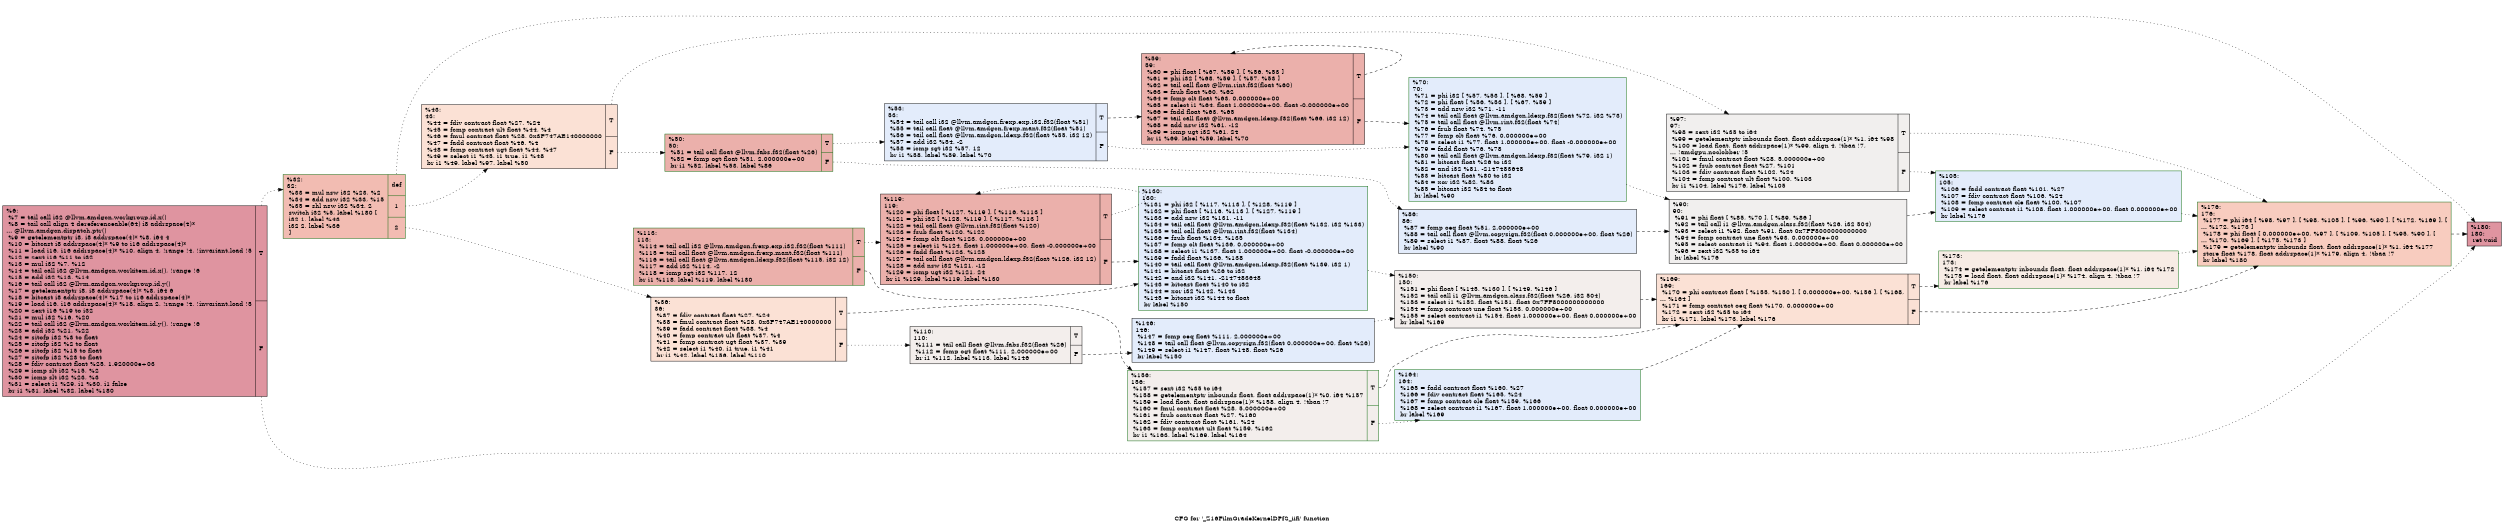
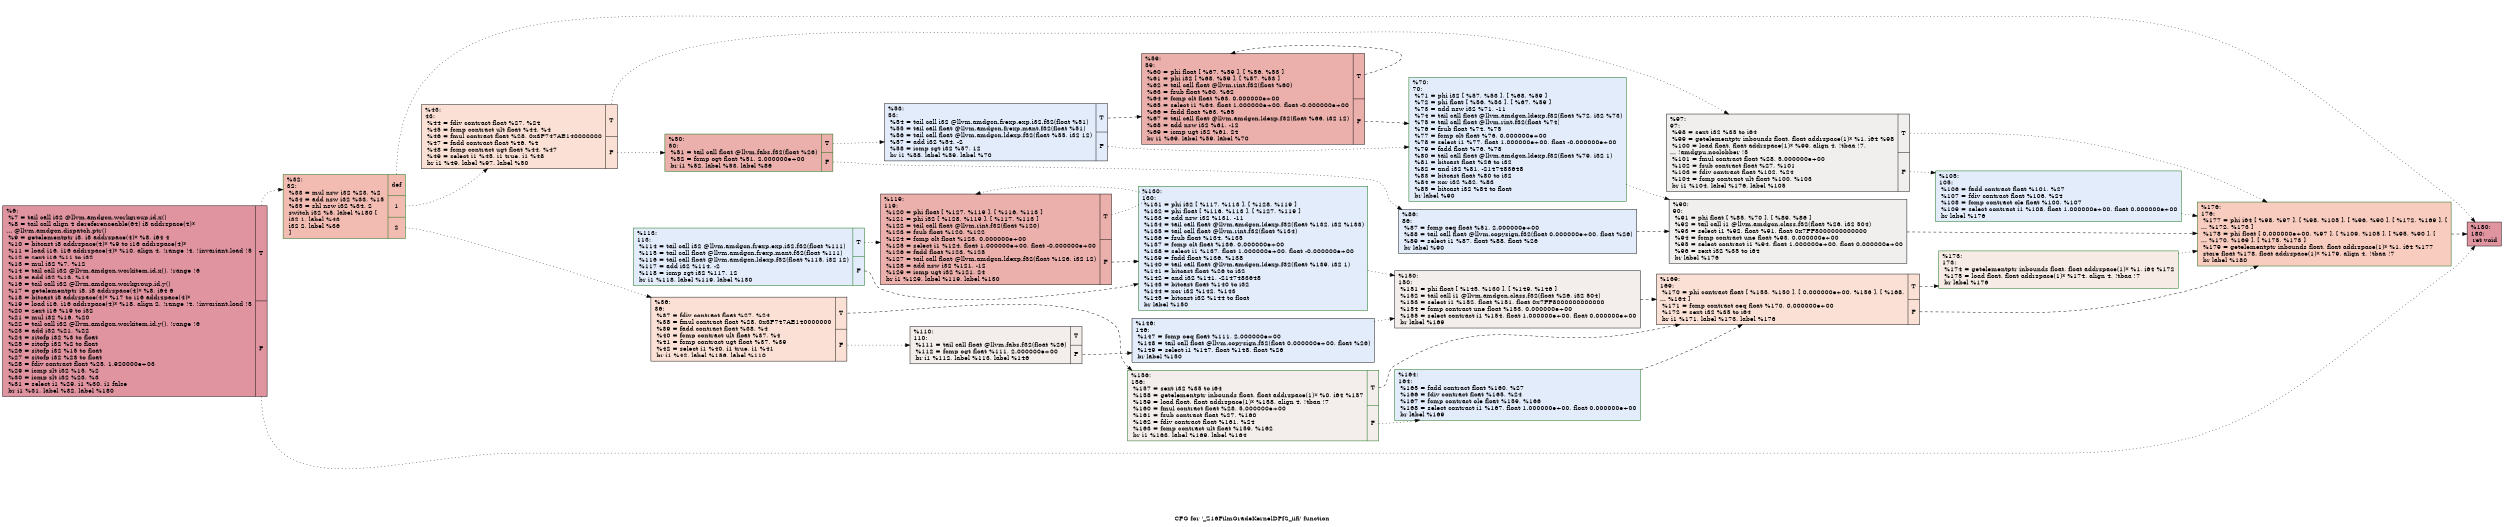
(1919, 214) -> (2050, 233)
(749, 257) -> (749, 257)
